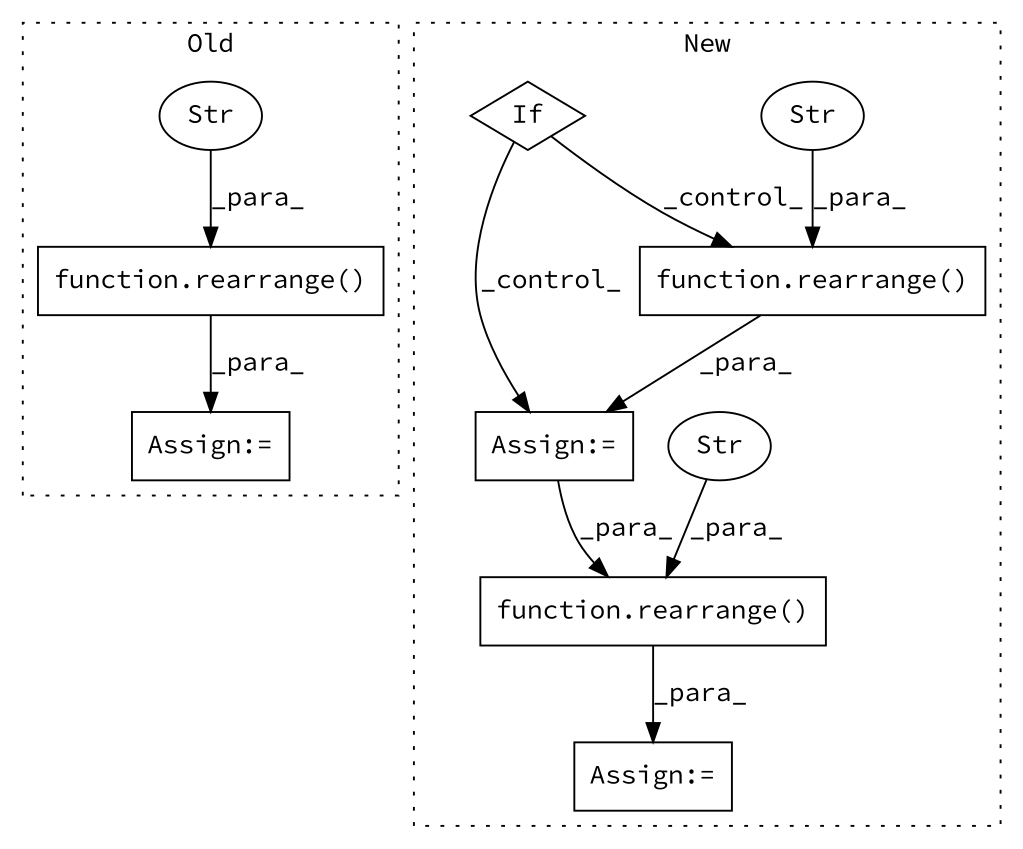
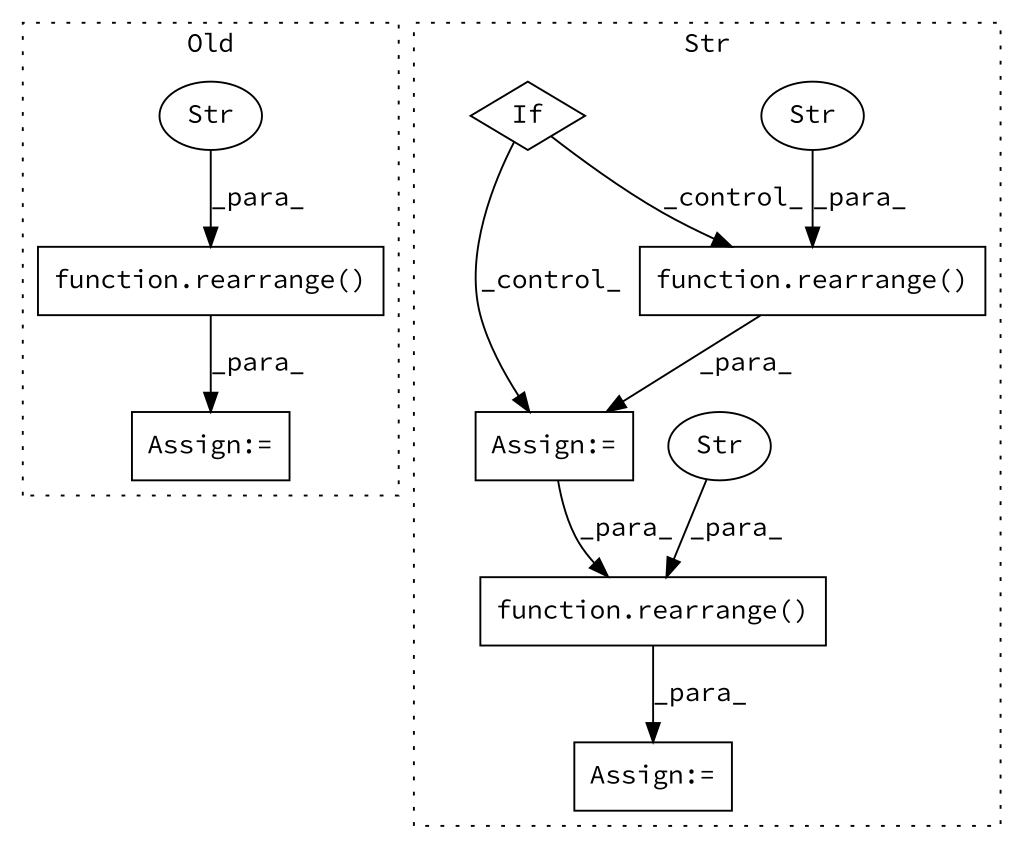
(707, 45) -> (707, 45)
